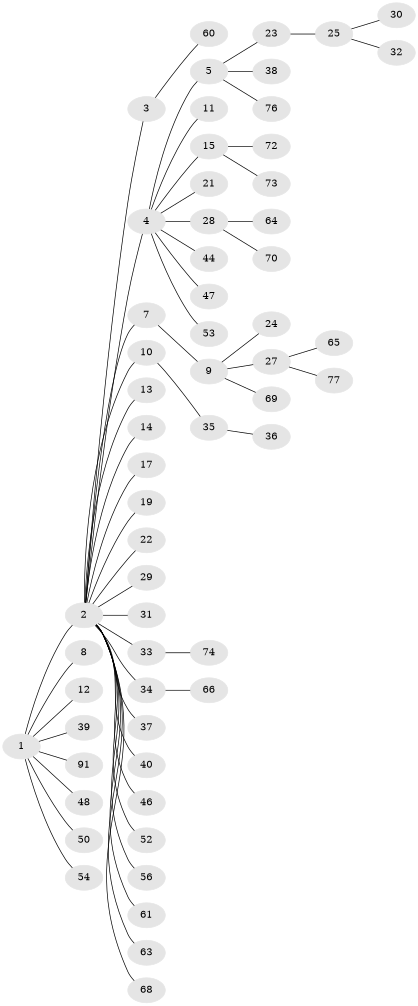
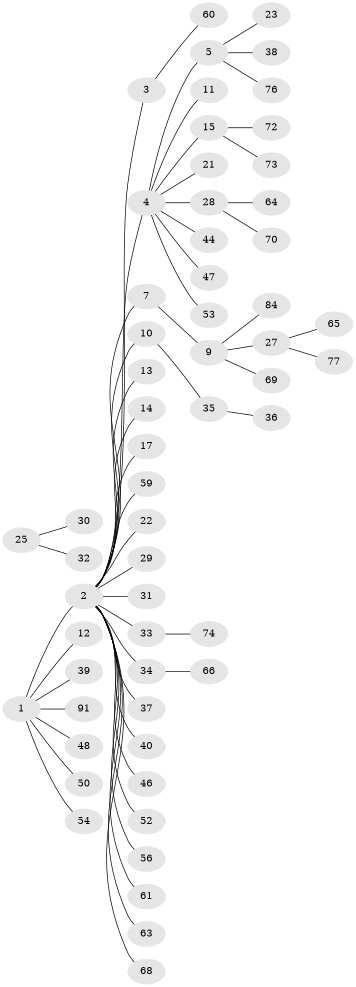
(303, 34) -> none
(272, 324) -> (272, 306)
(147, 503) -> (147, 484)
(84, 653) -> none
